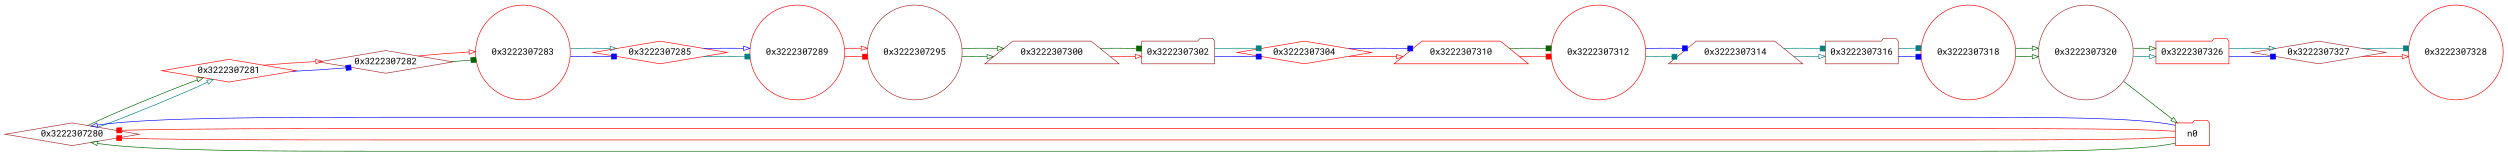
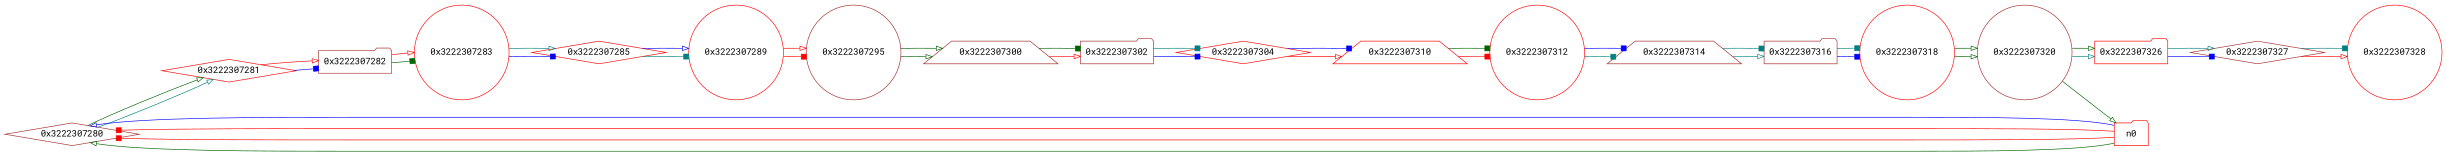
(386, 62) -> (355, 62)
